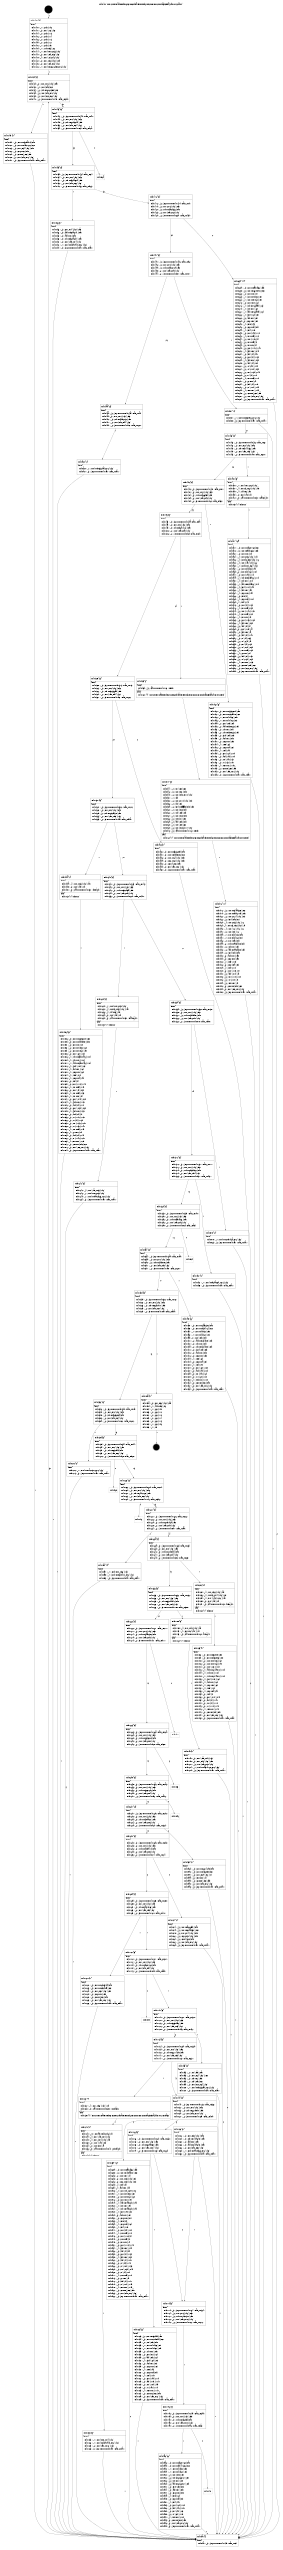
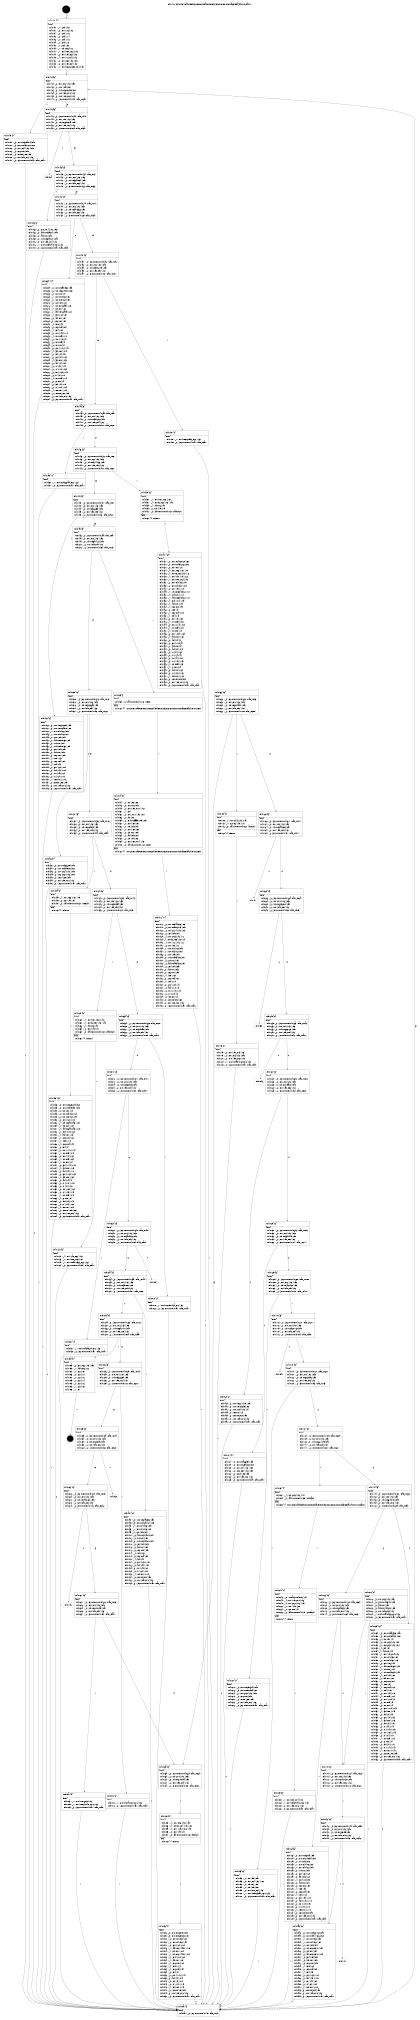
(246, 428) -> (95, 437)
(170, 1573) -> (213, 1239)
